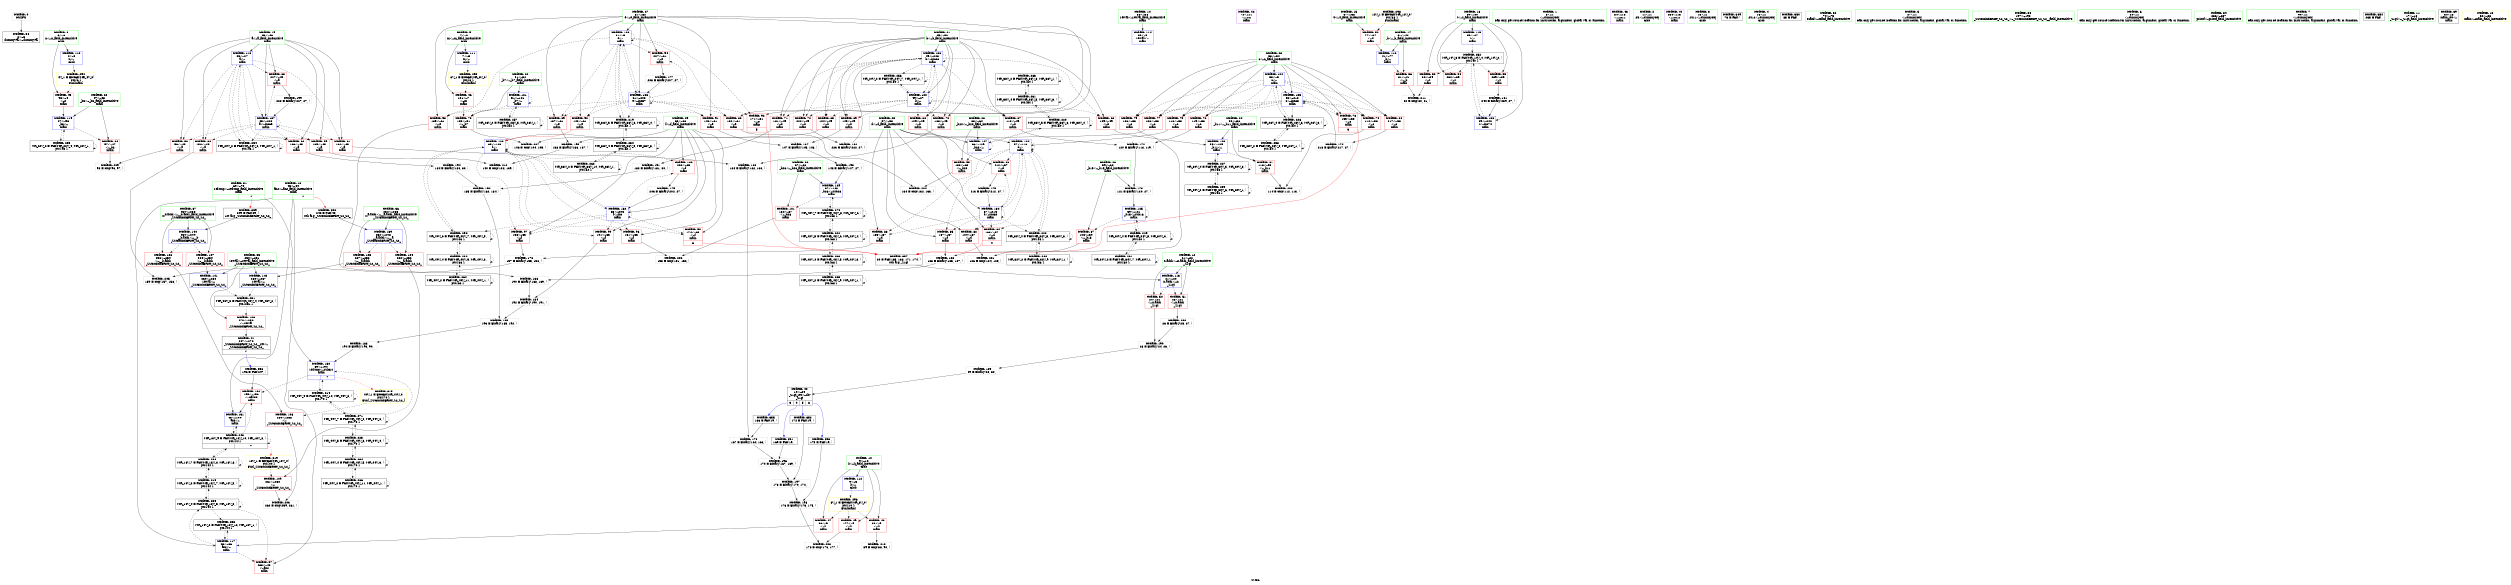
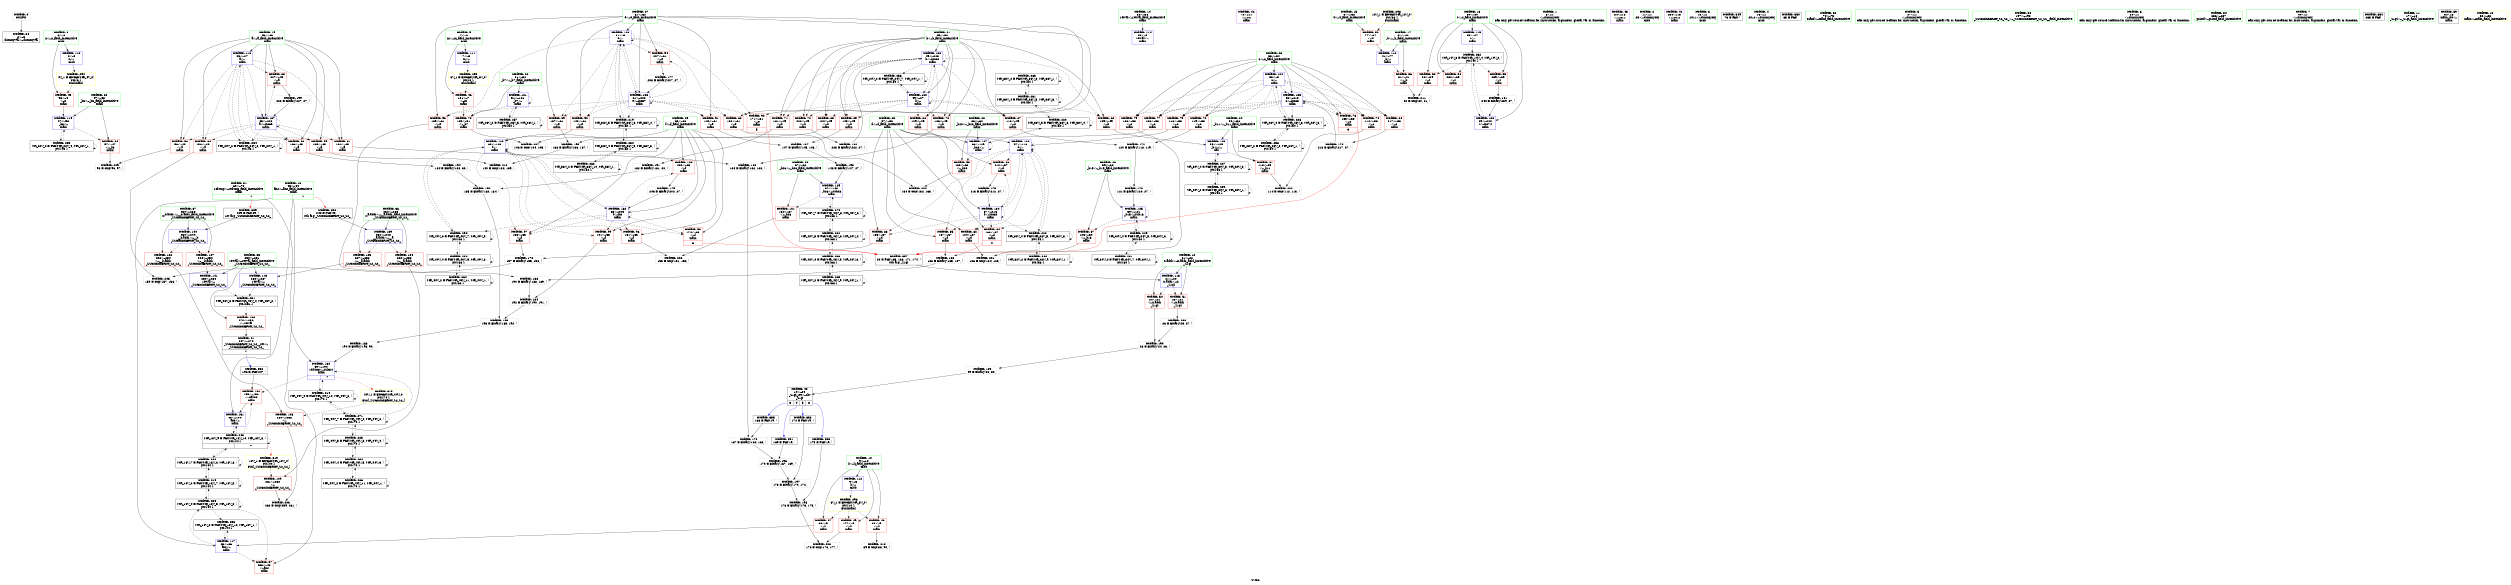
(540, 137) -> (540, 137)
(1216, 151) -> (1216, 151)
(1122, 179) -> (1110, 192)
